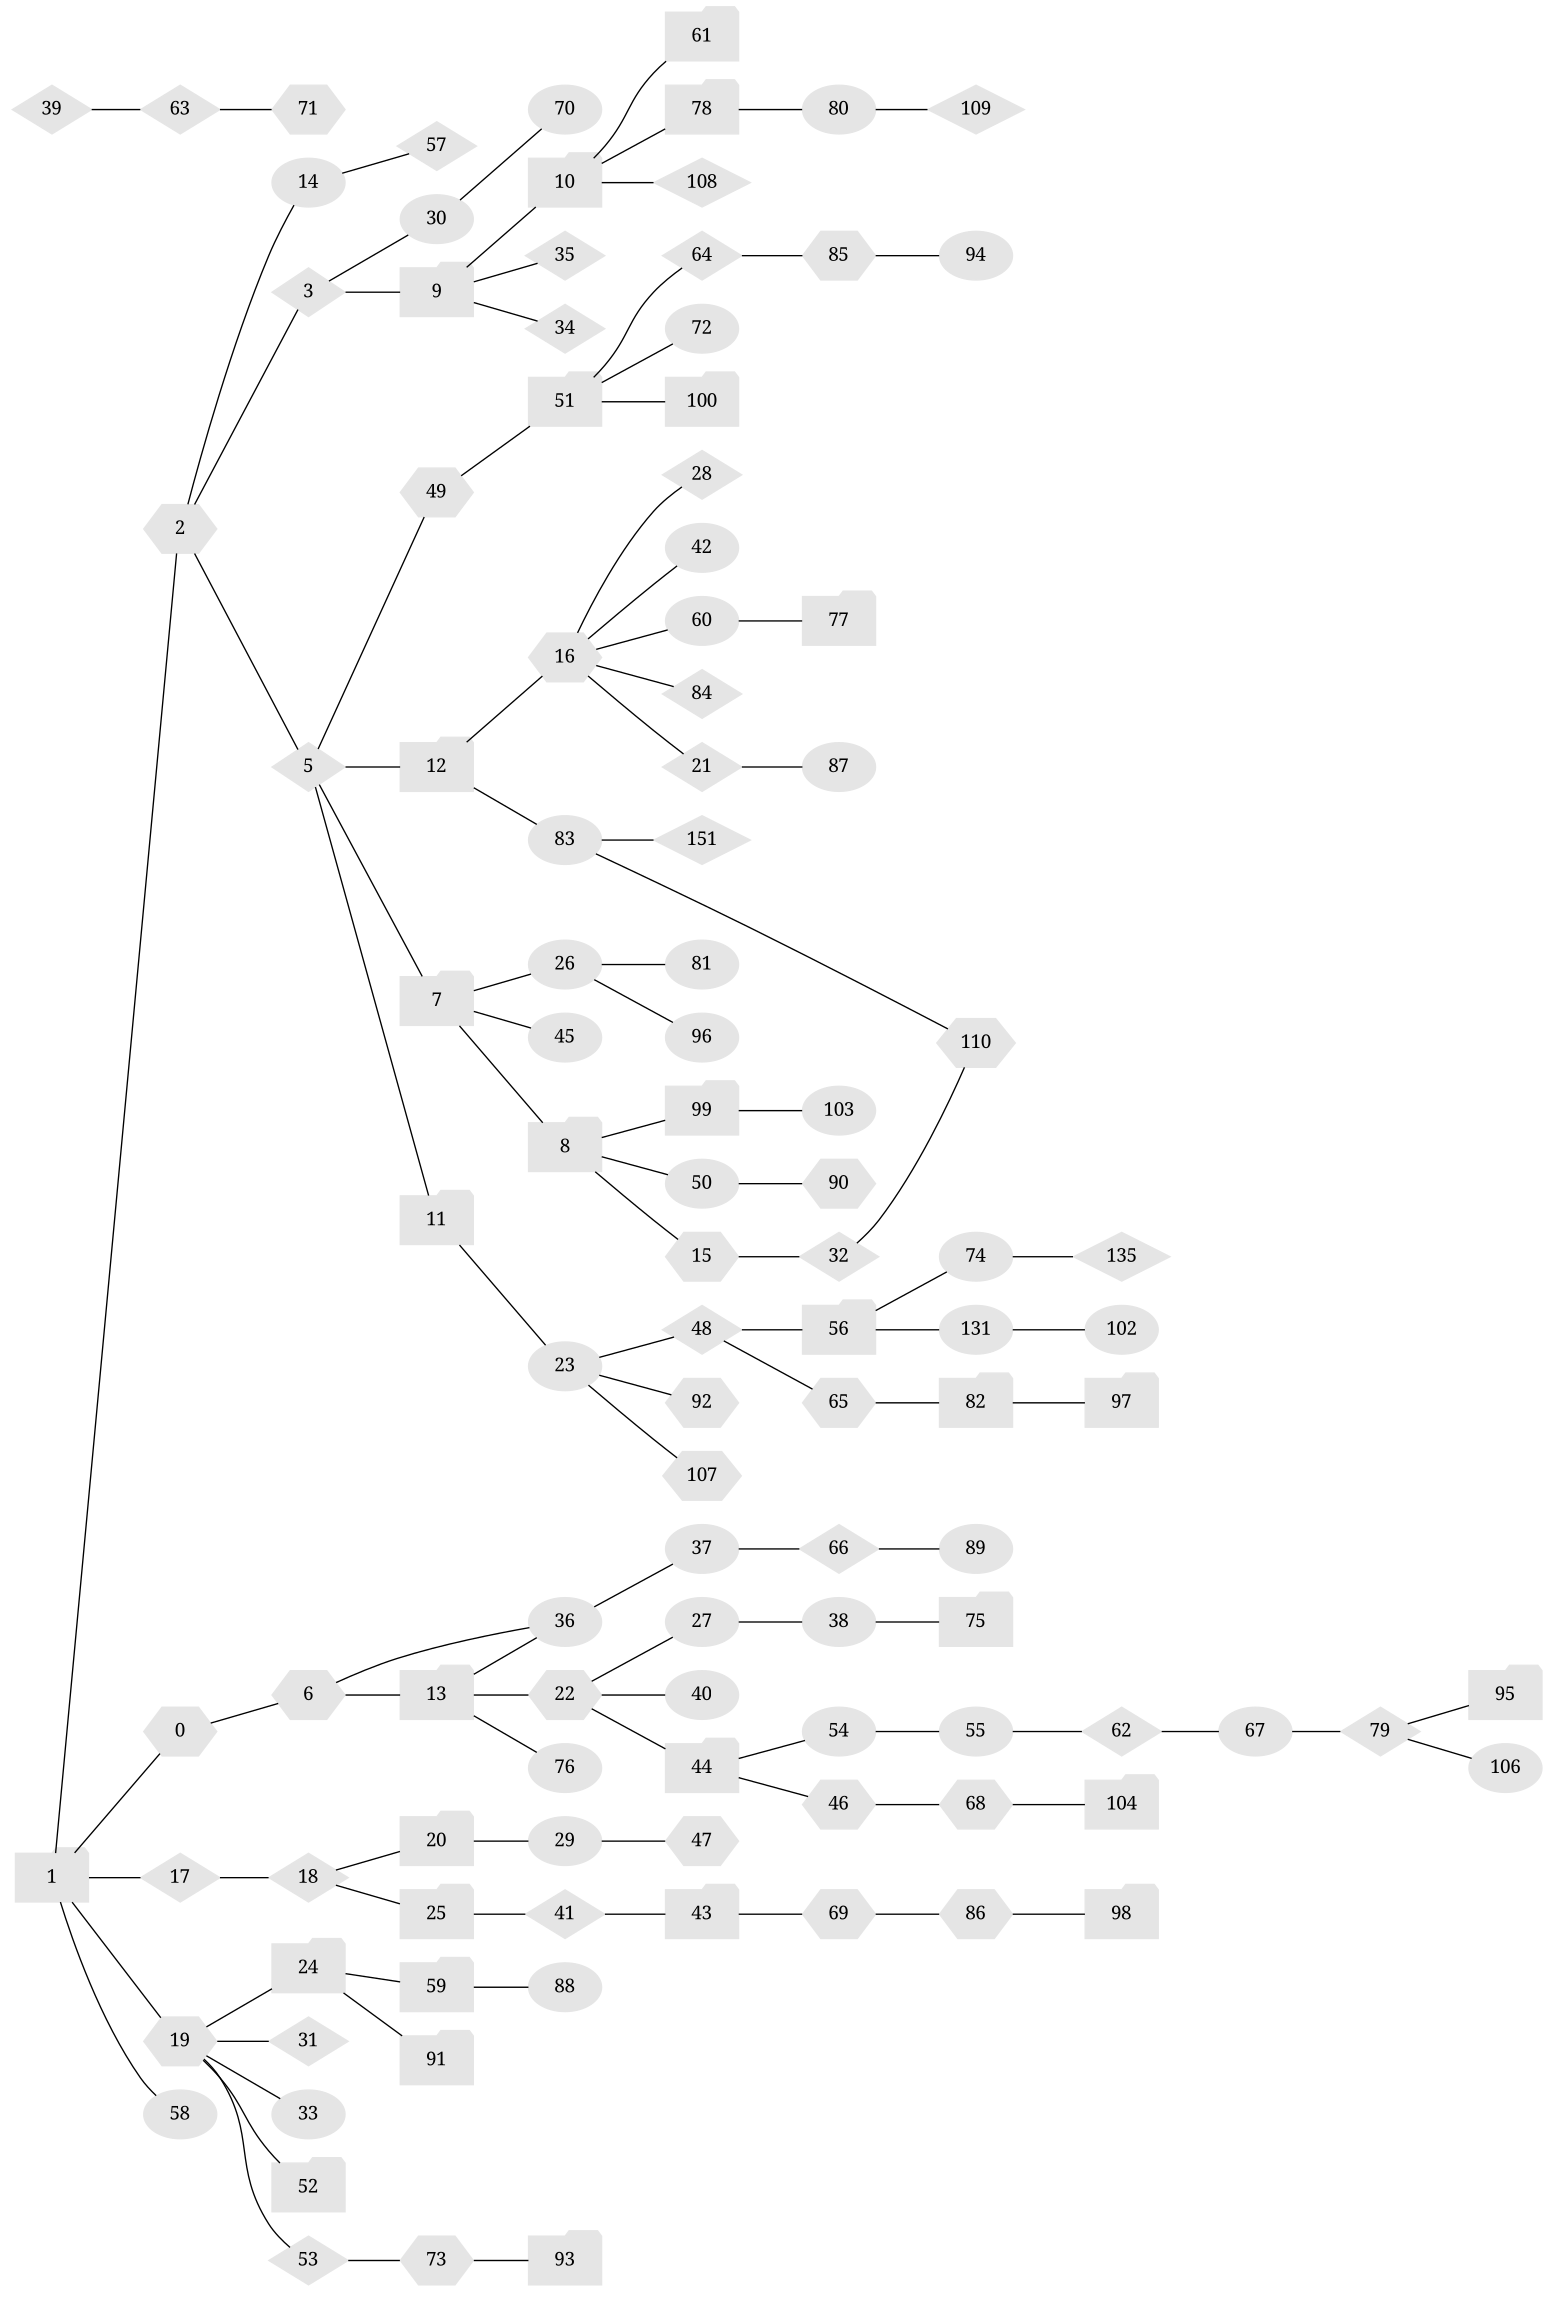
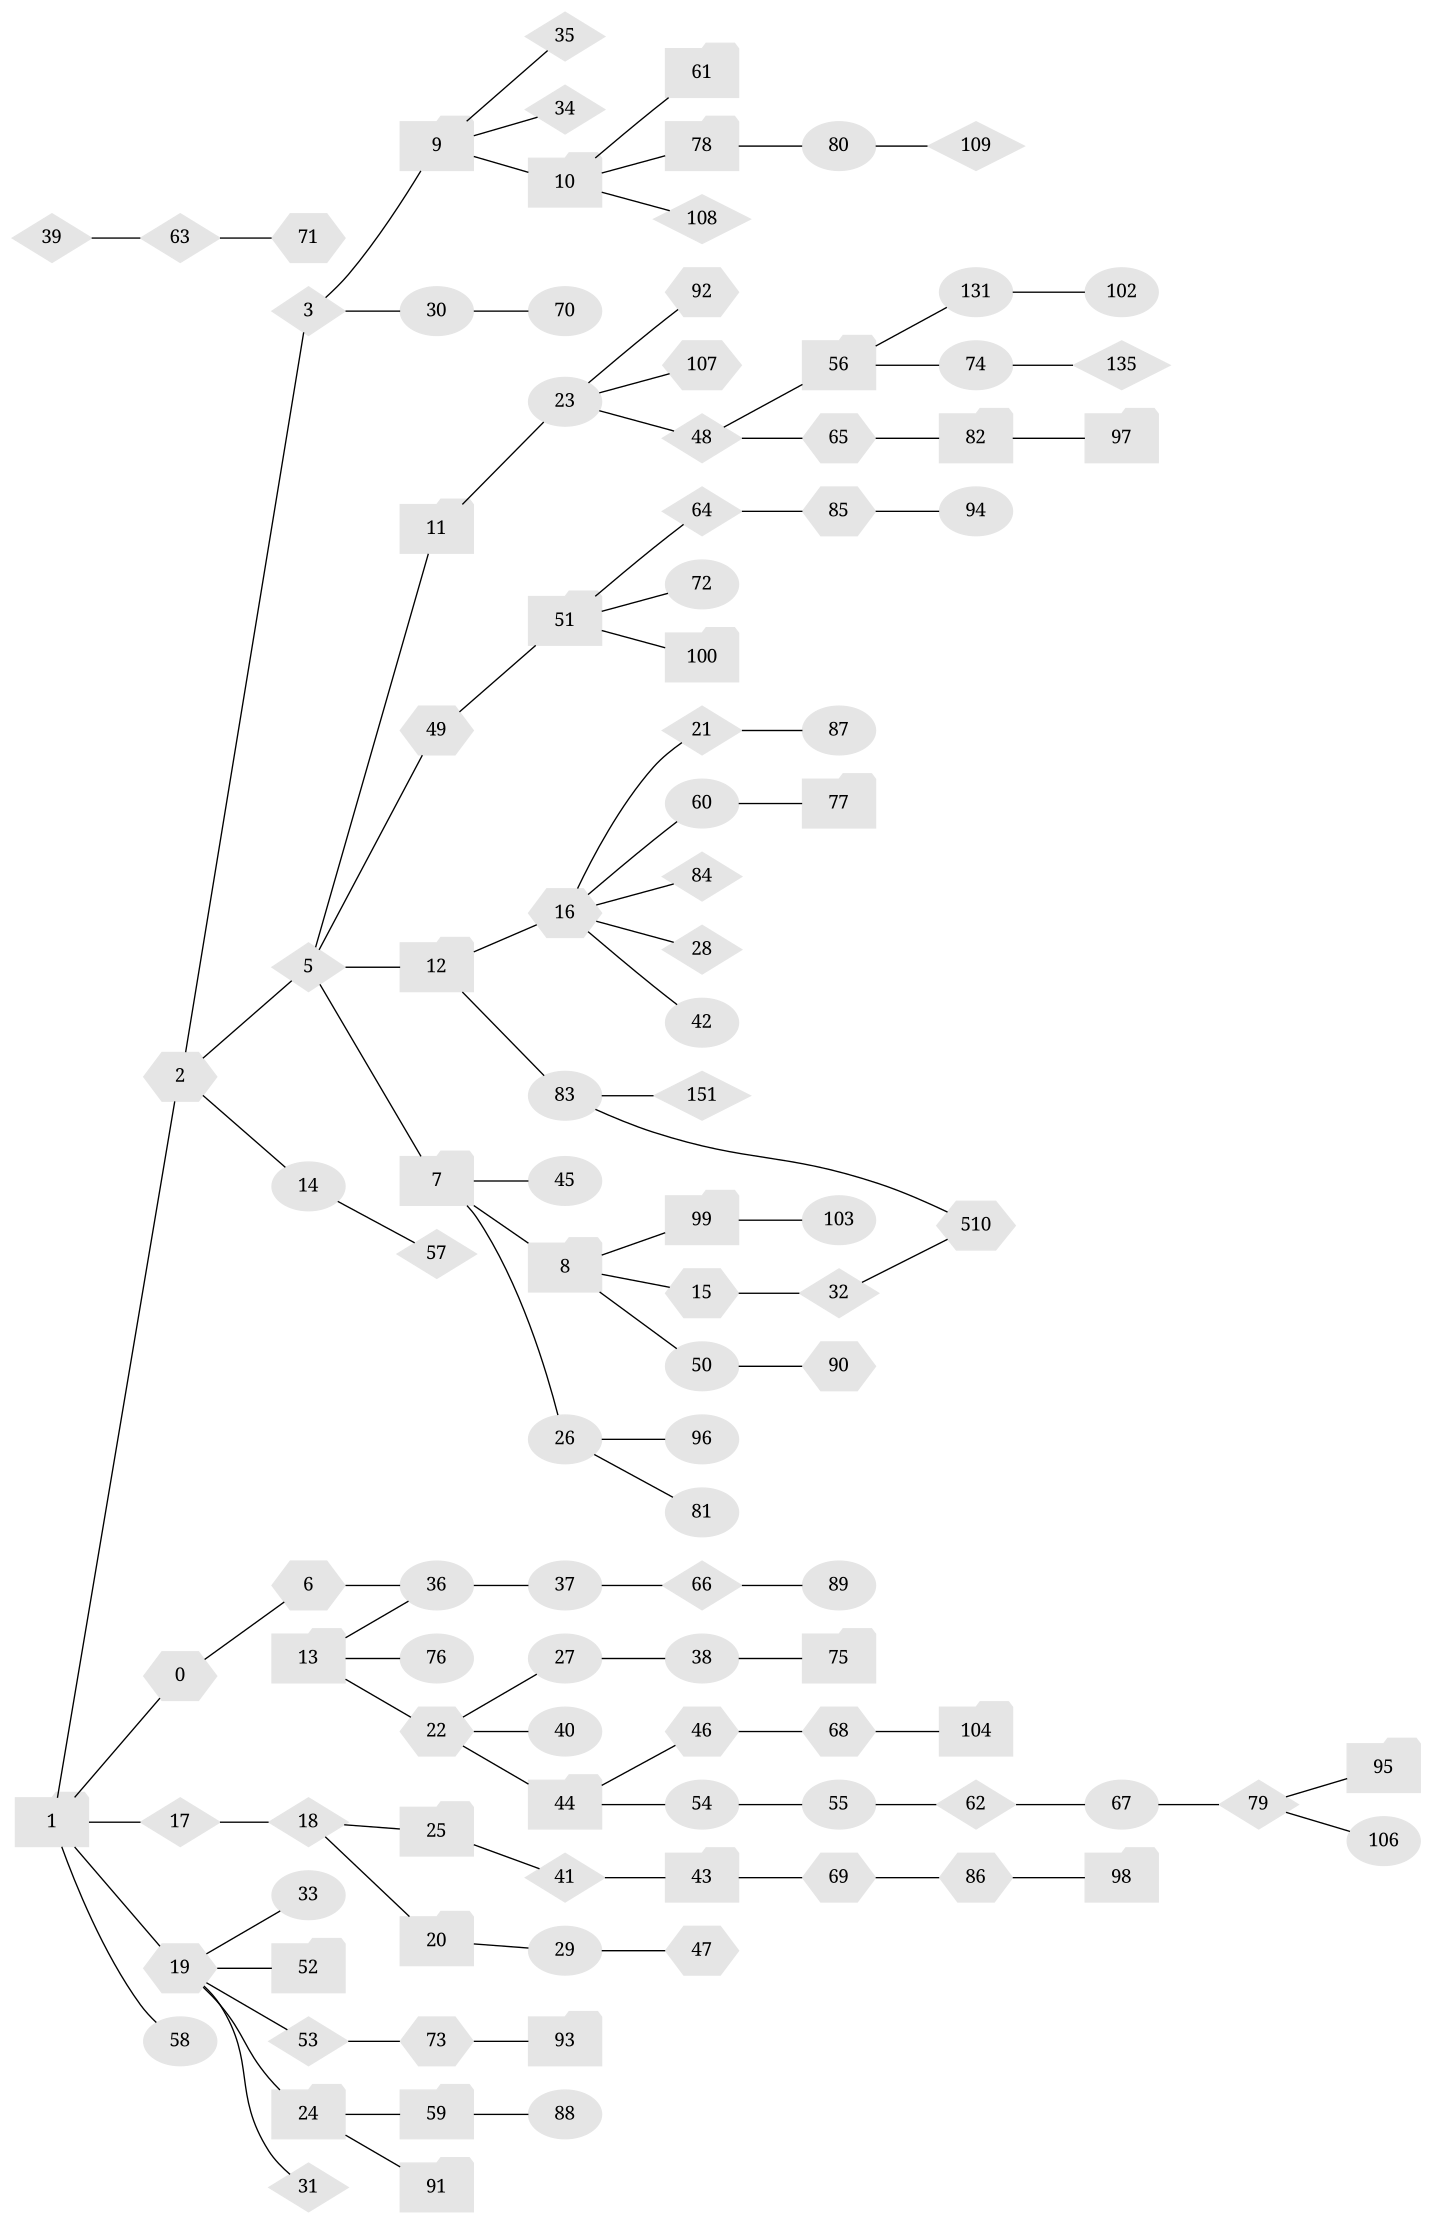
(976, 1043) -> (976, 1226)
(373, 1695) -> none
